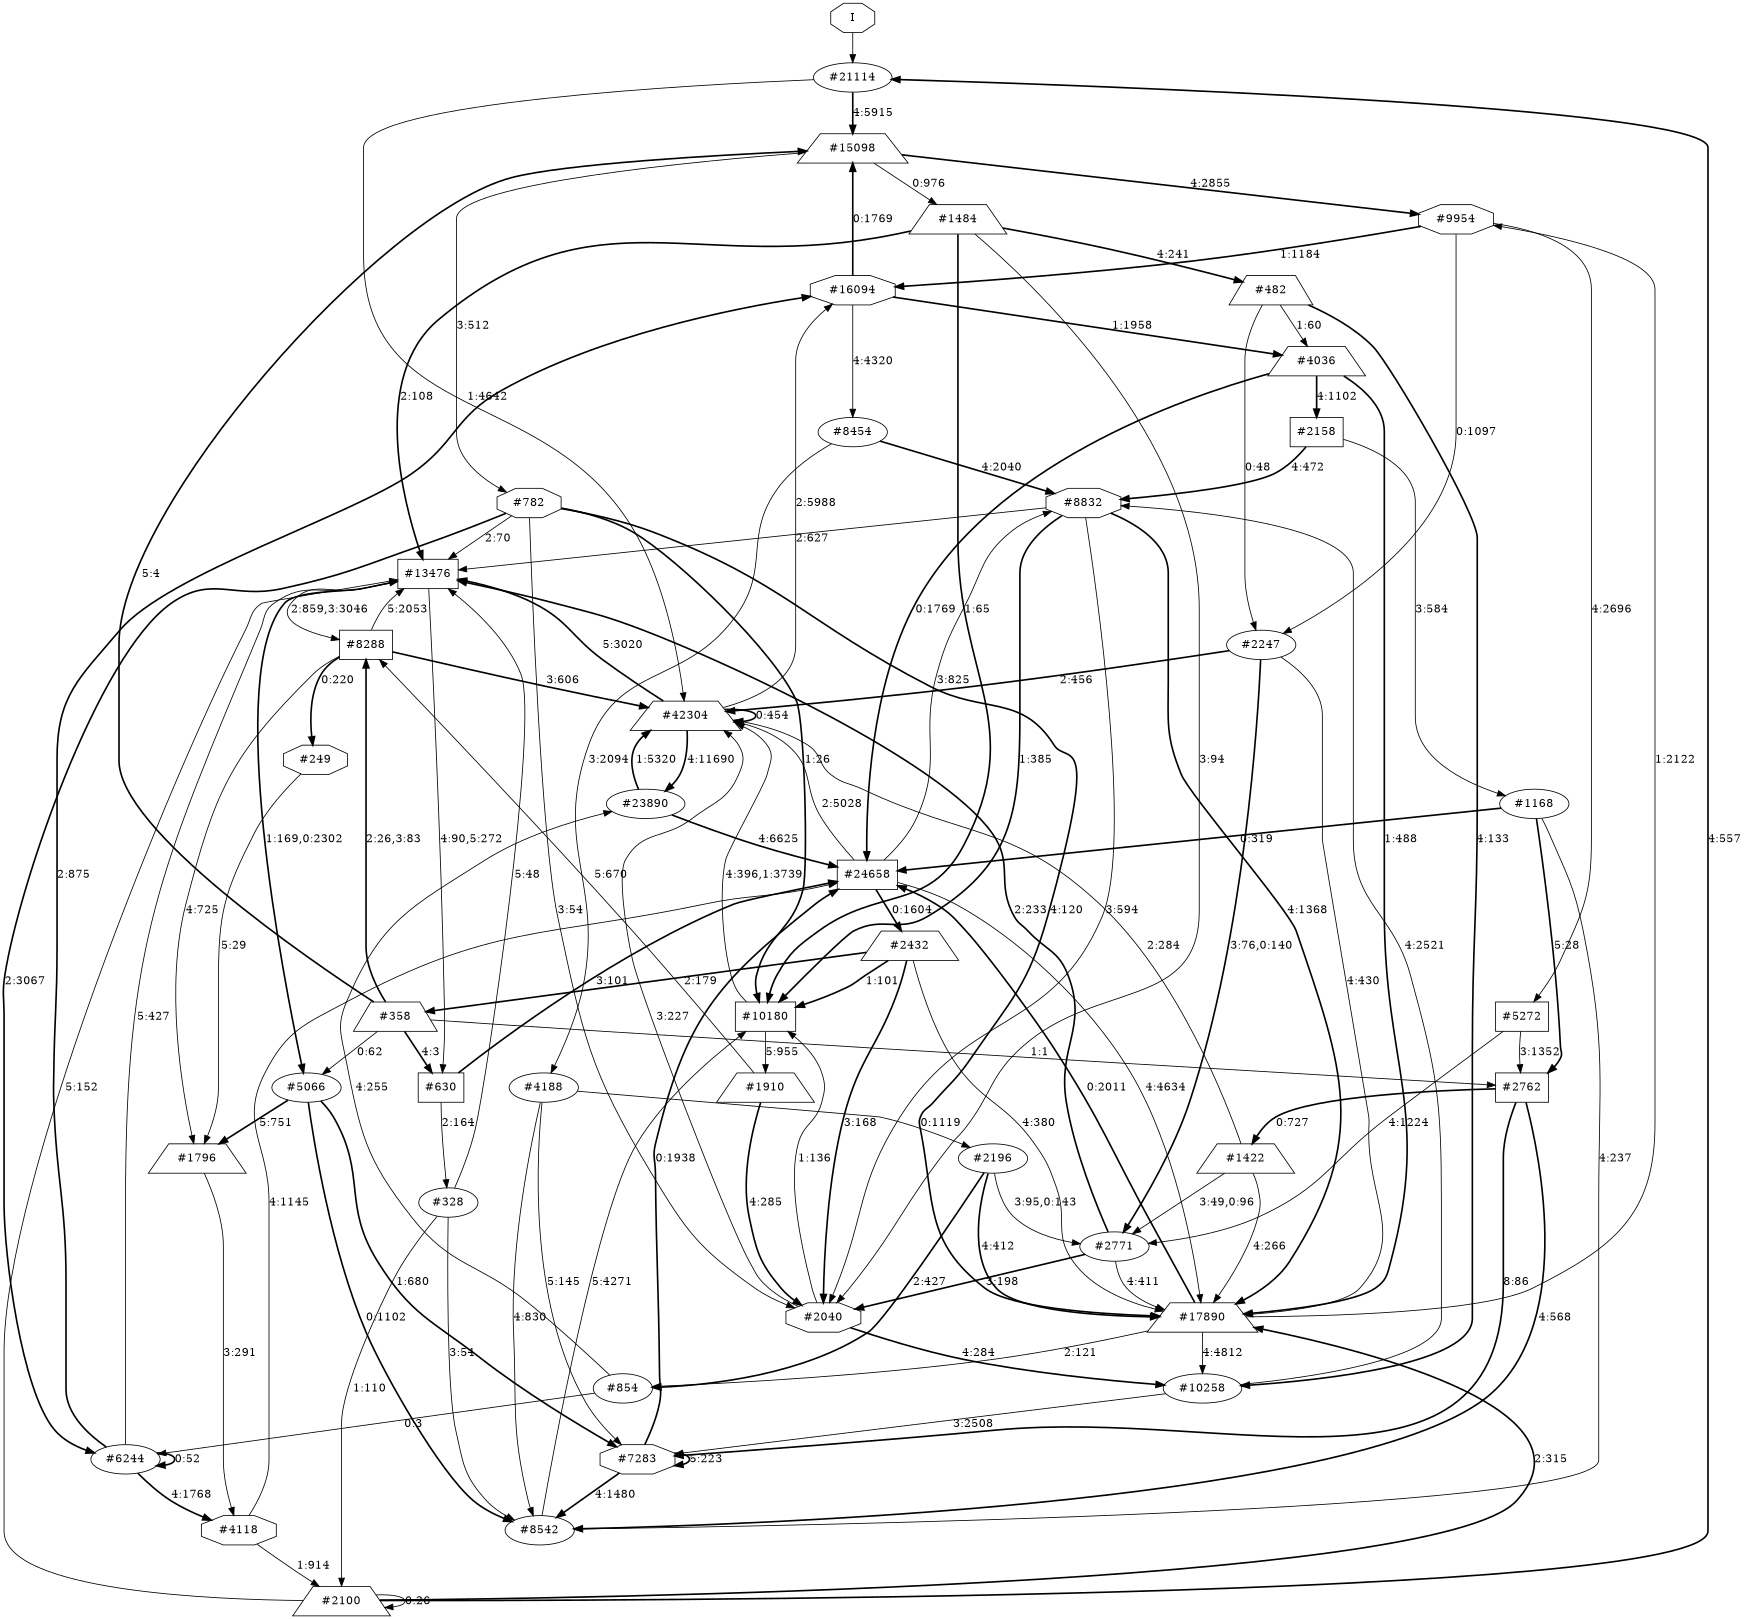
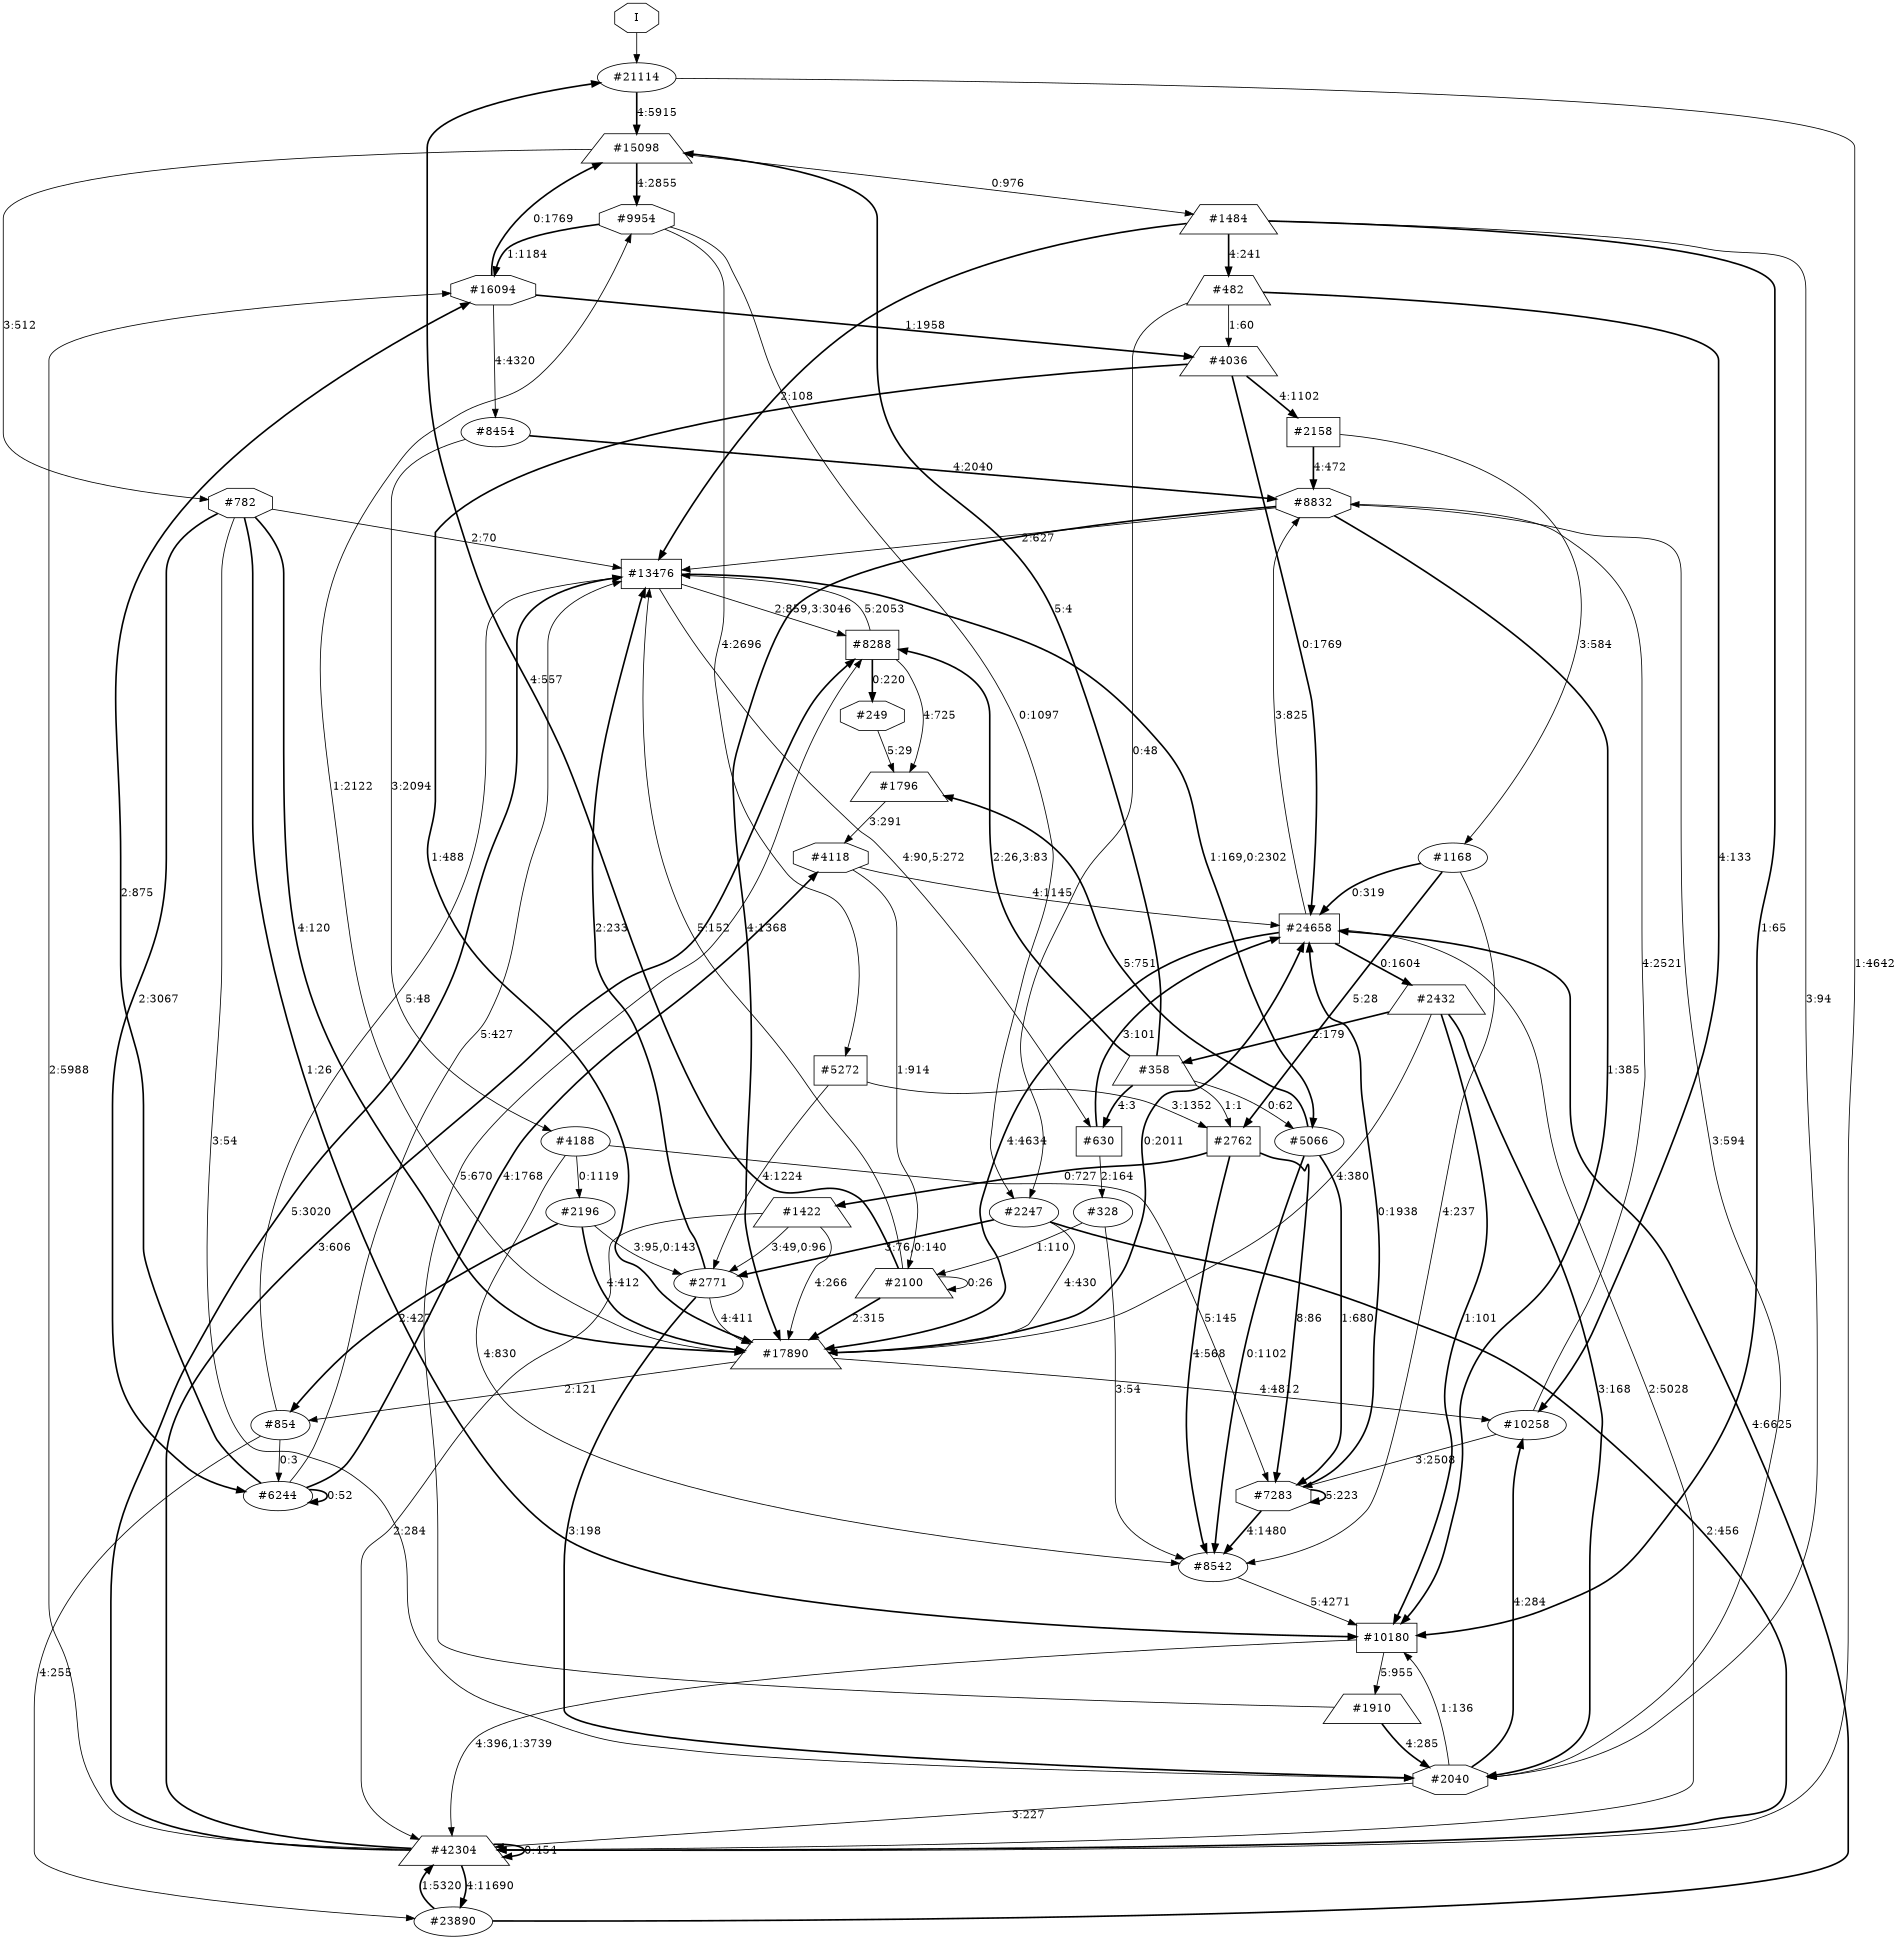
(516, 680) -> (299, 1261)
(512, 881) -> (420, 963)
(1110, 1042) -> (1005, 1132)
